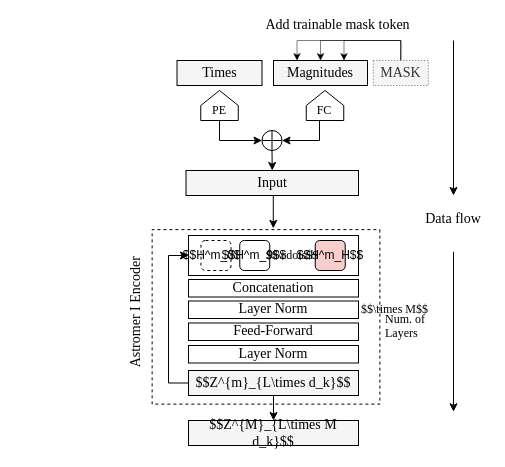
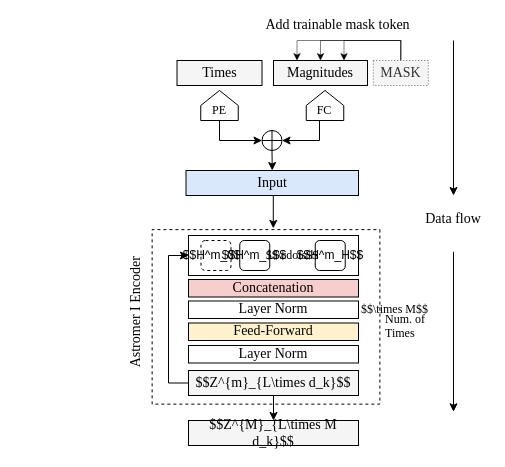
(272, 183) -> (272, 183)
(255, 256) -> (255, 256)
(330, 256) -> (330, 256)
(274, 288) -> (274, 288)
(406, 327) -> (406, 327)
(274, 332) -> (274, 332)
